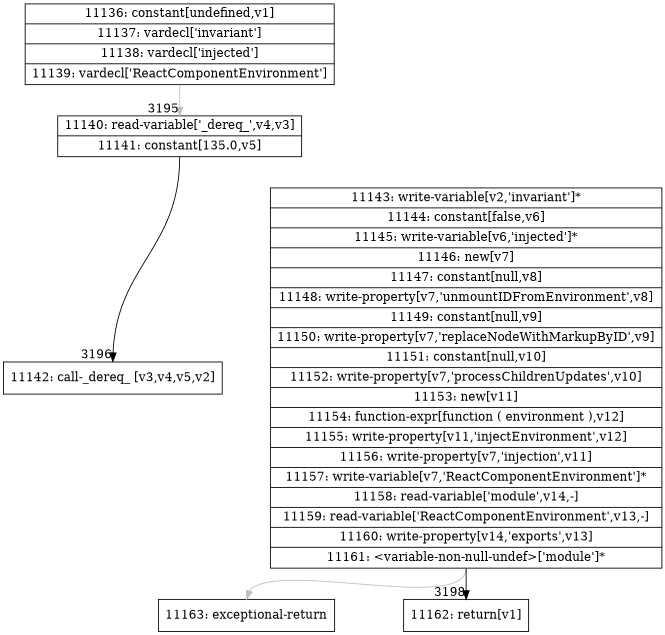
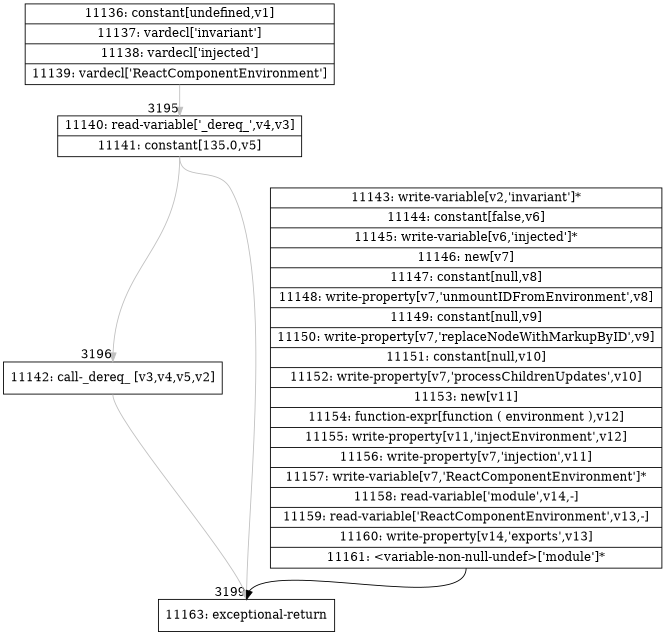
(149, 255) -> (149, 255)
none -> (256, 356)
none -> (177, 493)
(361, 584) -> (361, 584)
(466, 615) -> none
